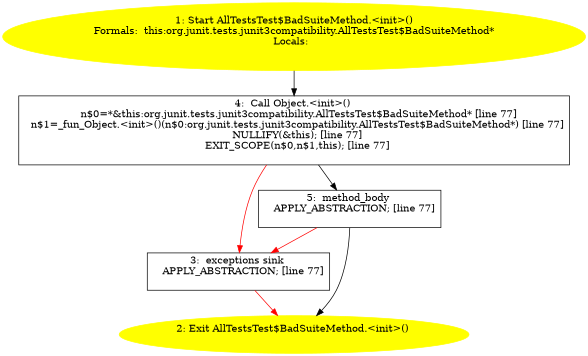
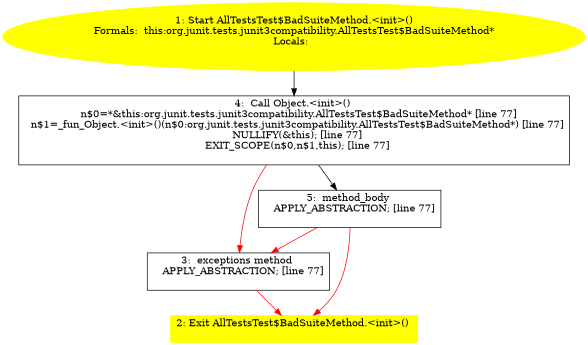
(238, 272) -> (238, 272)
(343, 272) -> (343, 273)
(294, 335) -> (294, 329)
